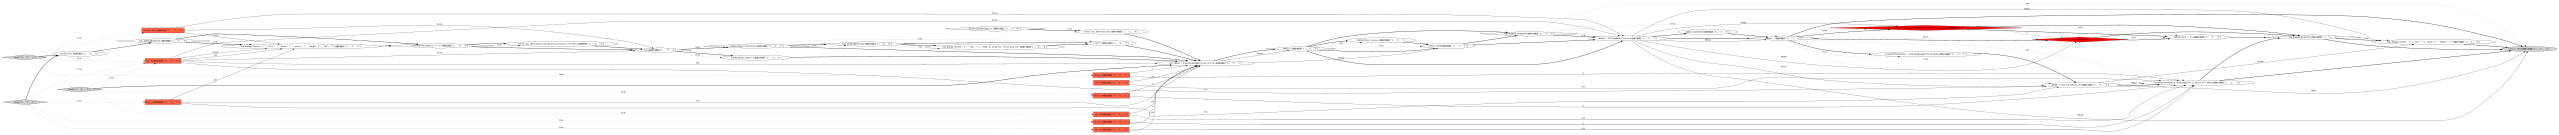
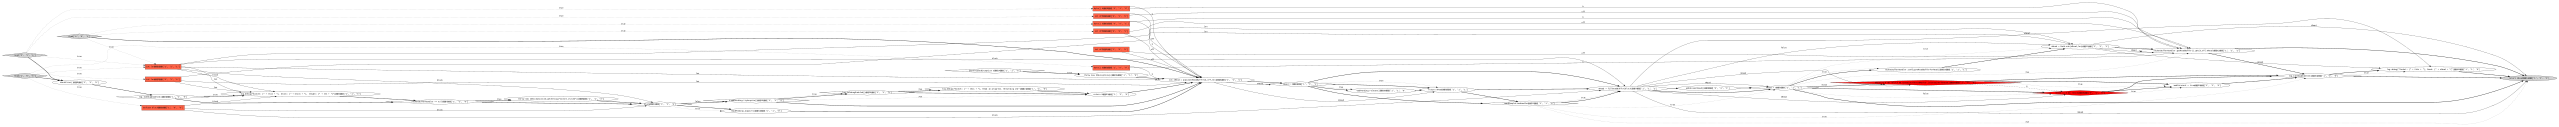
none -> (1922, 115)
